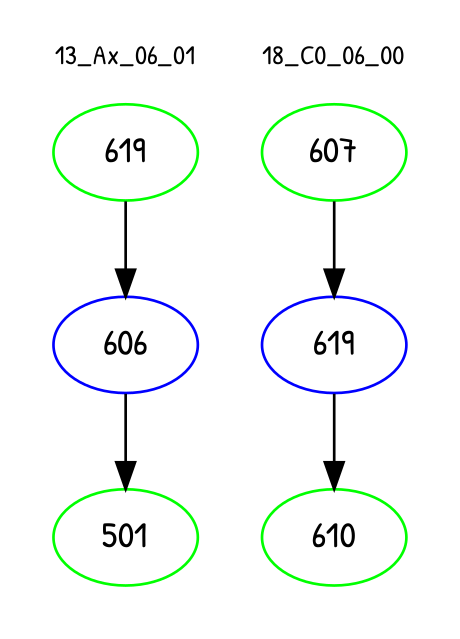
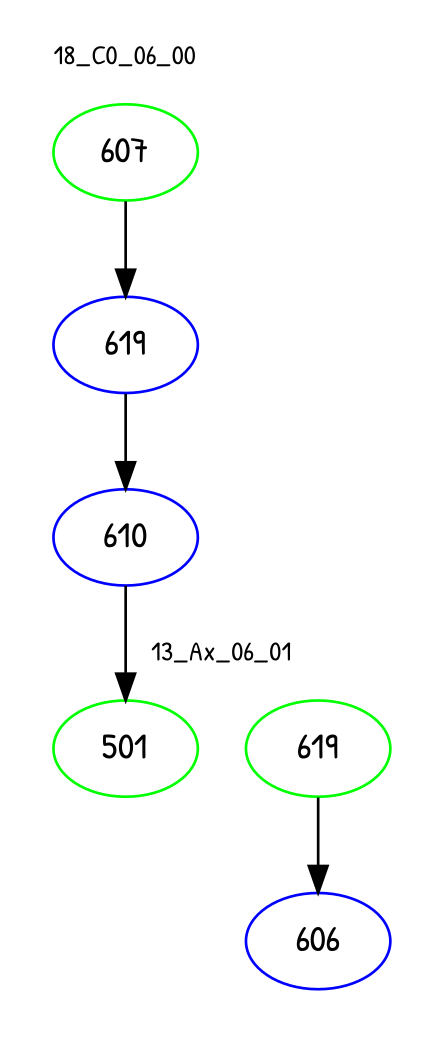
(126, 428) -> (126, 645)
(334, 537) -> (126, 537)
